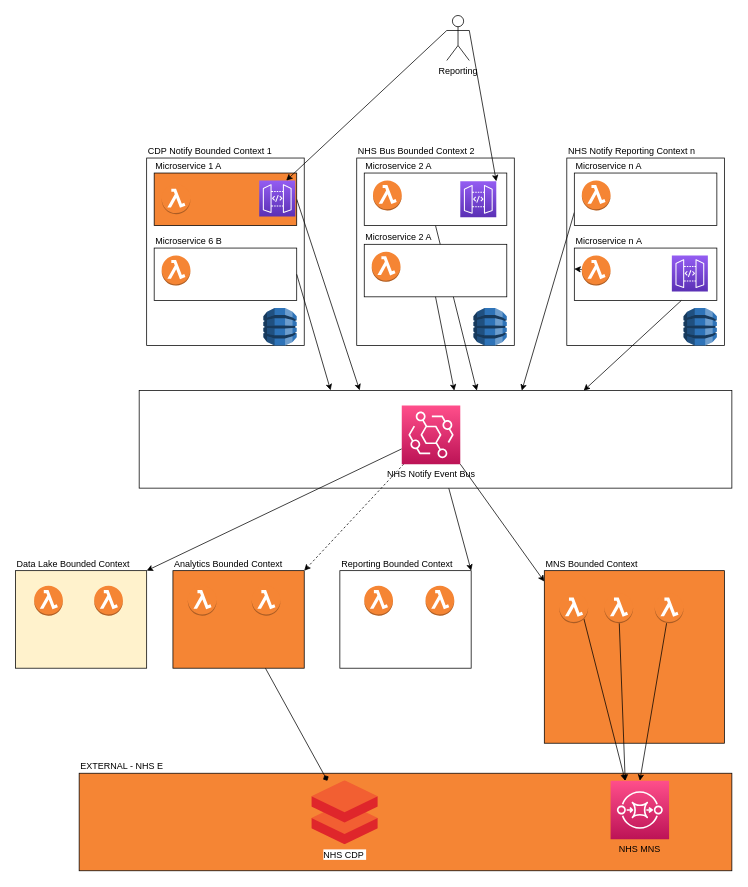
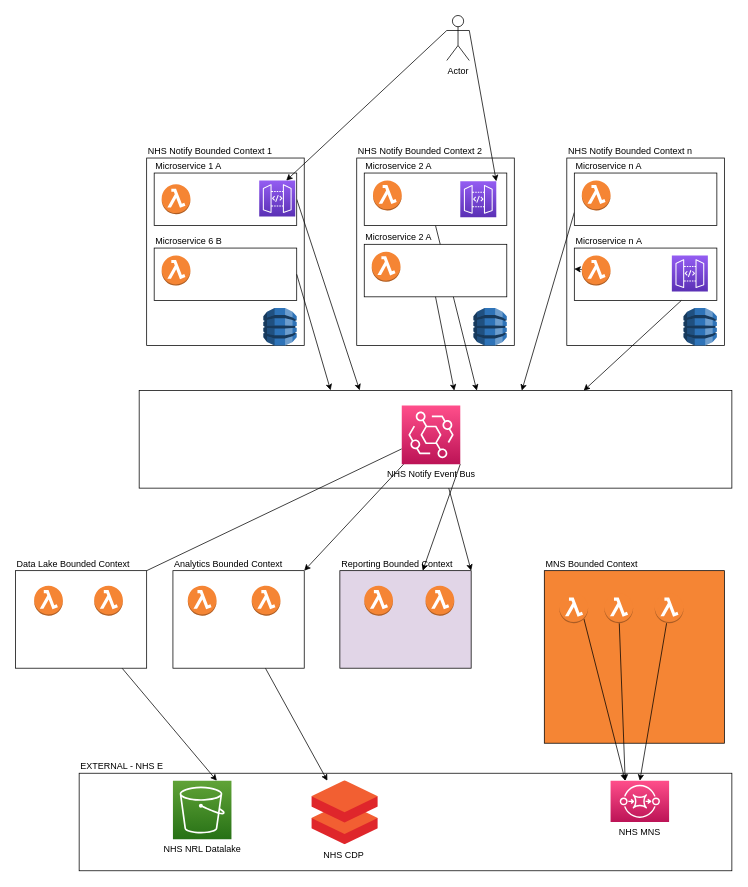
(458, 71) -> (458, 71)
(213, 150) -> (213, 150)
(416, 150) -> (423, 150)
(637, 150) -> (633, 150)
(225, 199) -> (225, 199)
(355, 515) -> (355, 515)
(500, 520) -> (442, 515)
(153, 567) -> (150, 569)
(81, 619) -> (81, 619)
(239, 619) -> (239, 619)
(405, 619) -> (405, 619)
none -> (168, 722)
(324, 774) -> (324, 774)
none -> (202, 810)
(640, 810) -> (640, 801)
(405, 822) -> (405, 822)
